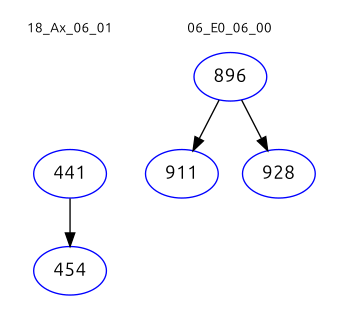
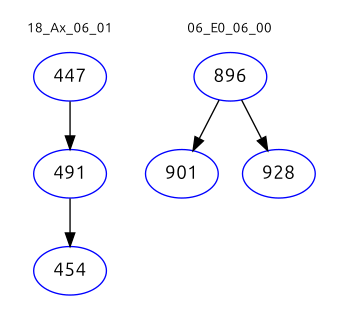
none -> (70, 77)
(70, 174) -> (70, 174)
(182, 174) -> (182, 174)
